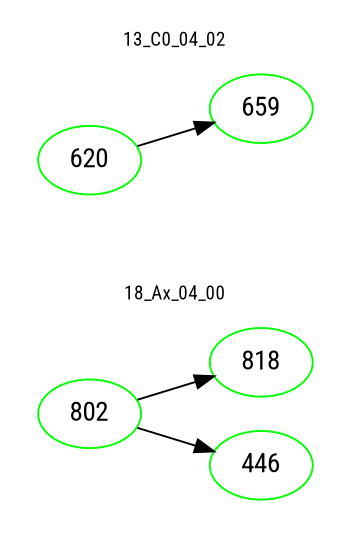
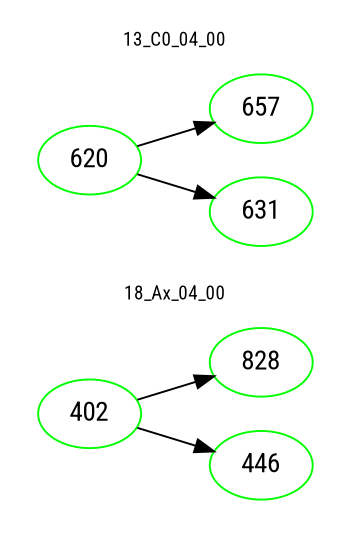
(175, 41) -> (175, 41)
(261, 109) -> (261, 109)
none -> (261, 212)
(261, 362) -> (261, 362)
(90, 414) -> (90, 414)
